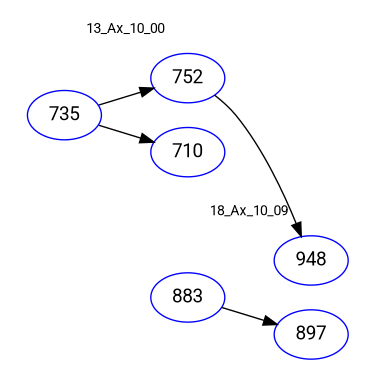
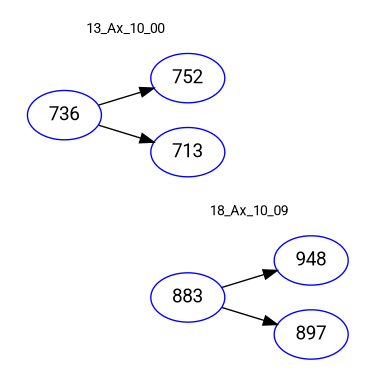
(64, 115) -> (64, 115)
(188, 152) -> (188, 152)
(263, 155) -> (243, 281)
